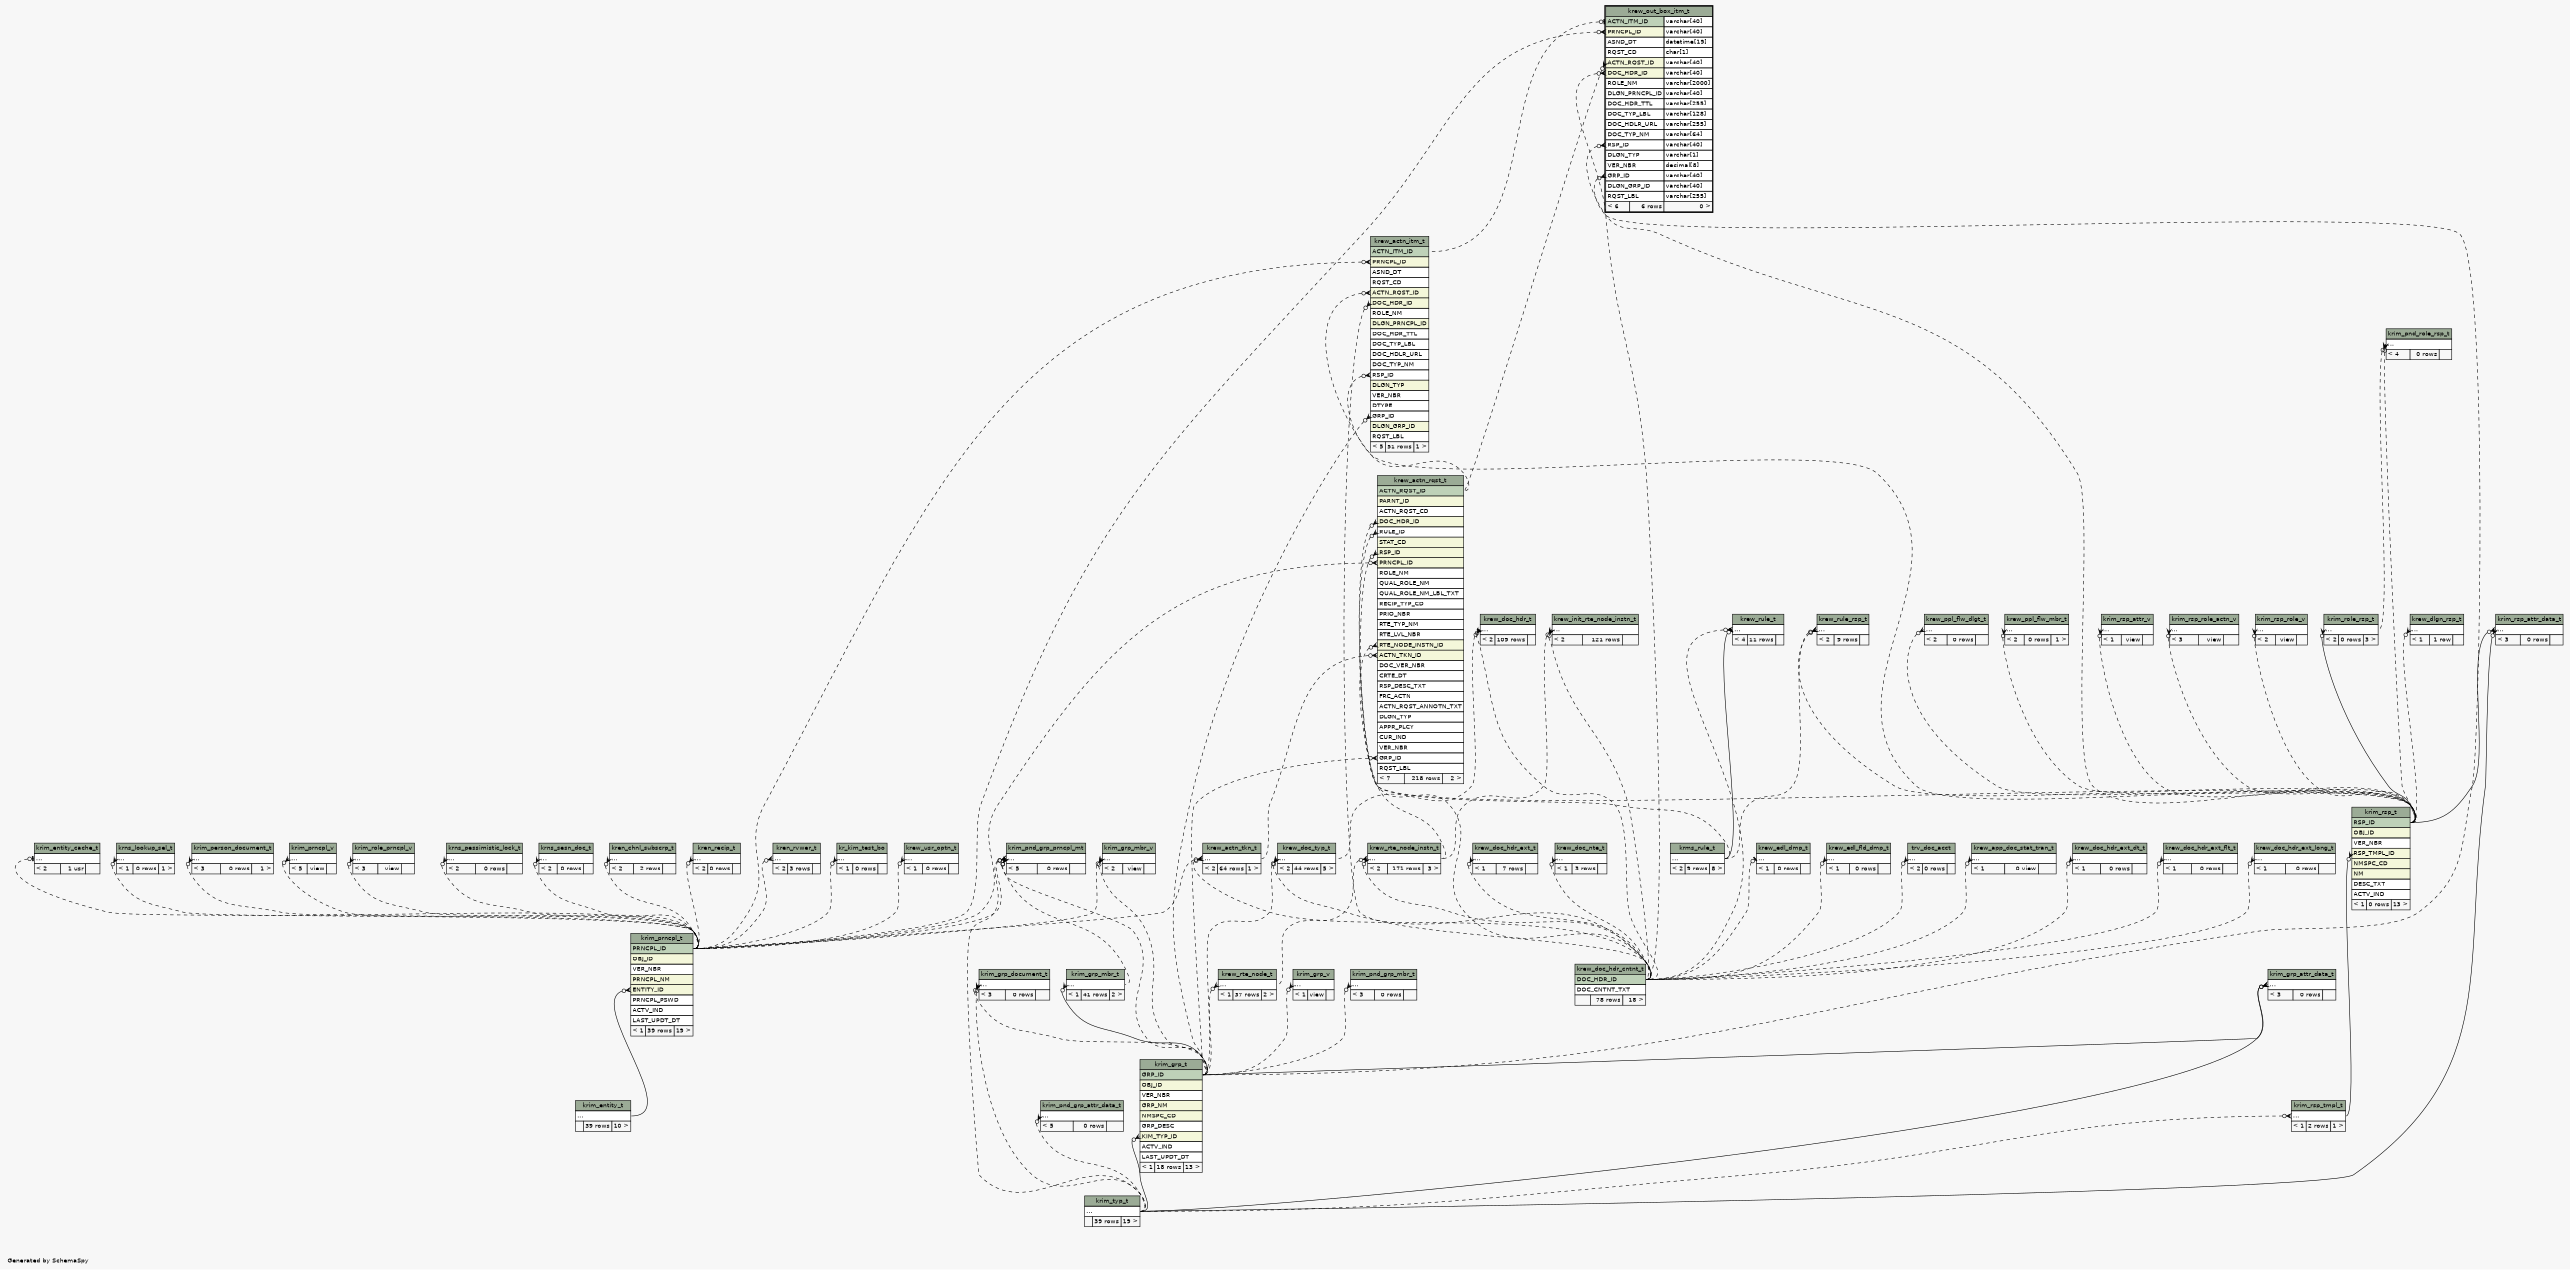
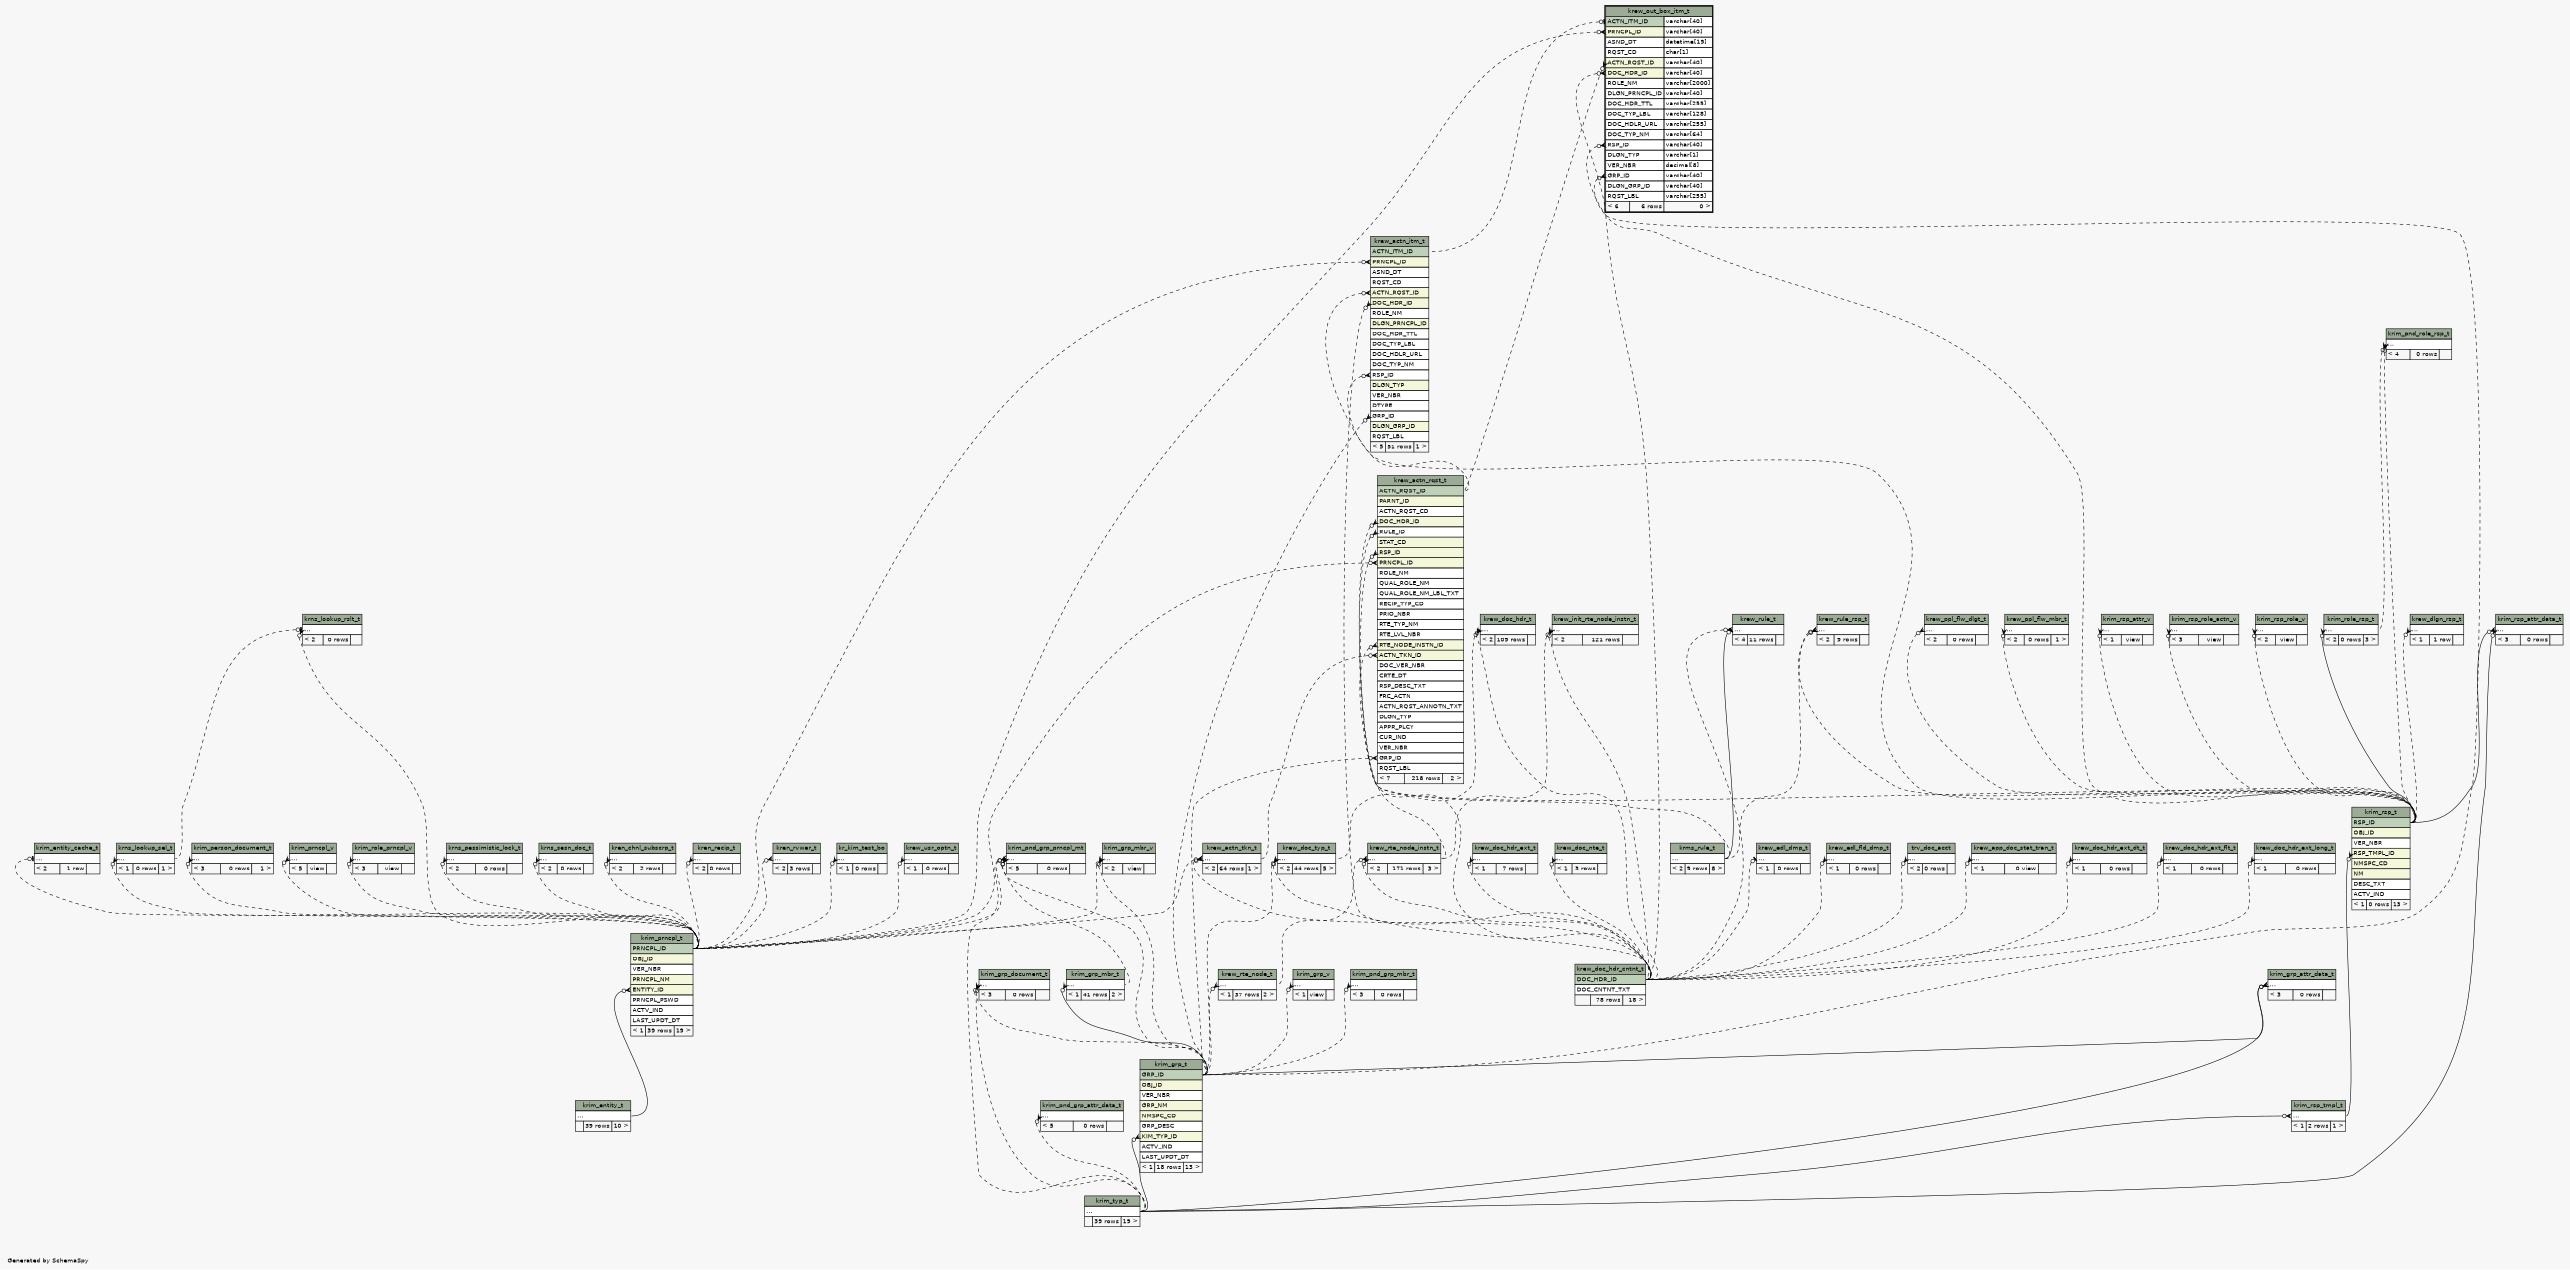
none -> (332, 630)
(76, 869) -> (76, 869)
(1713, 1178) -> (1713, 1178)
